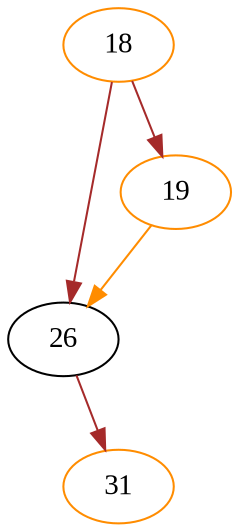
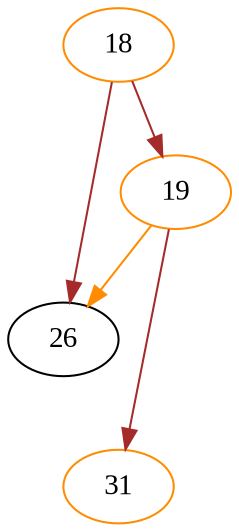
(87, 403) -> (149, 329)
